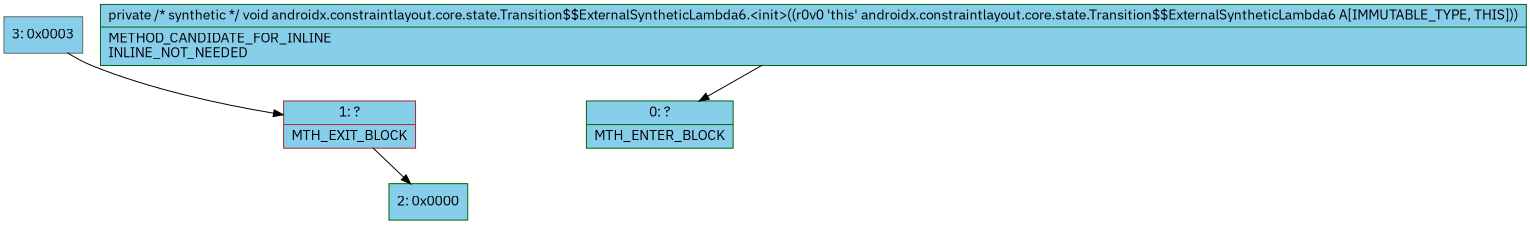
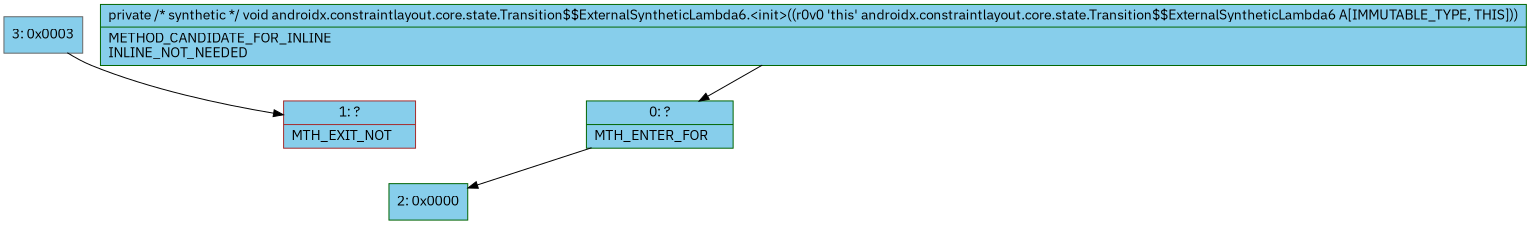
(350, 136) -> (342, 136)
(660, 136) -> (651, 136)
(388, 162) -> (534, 166)
